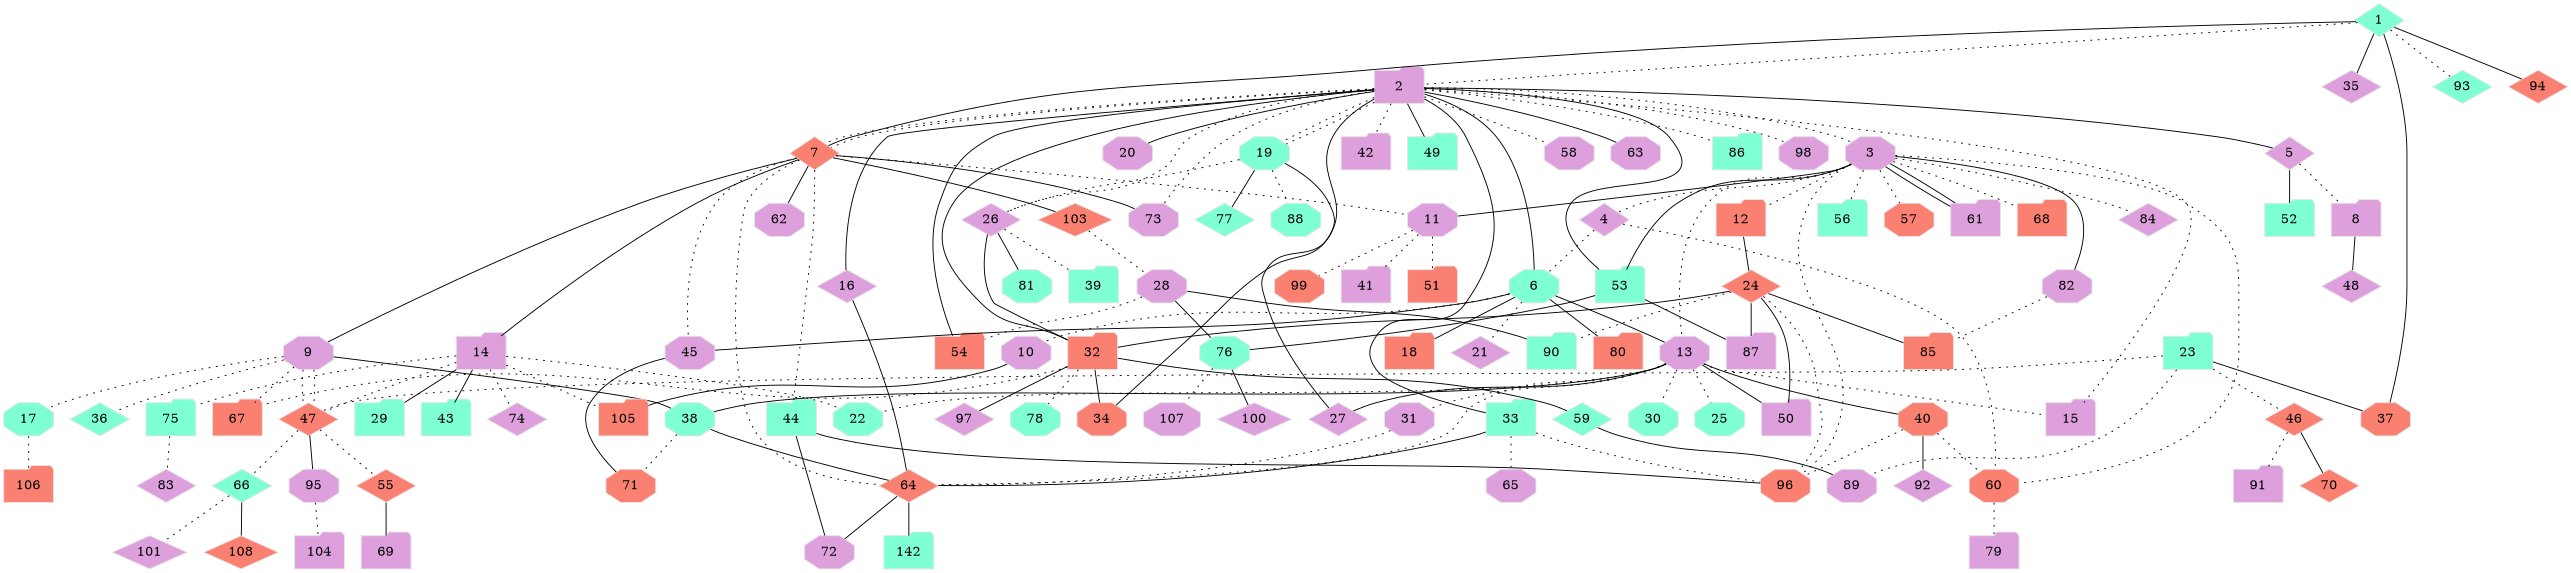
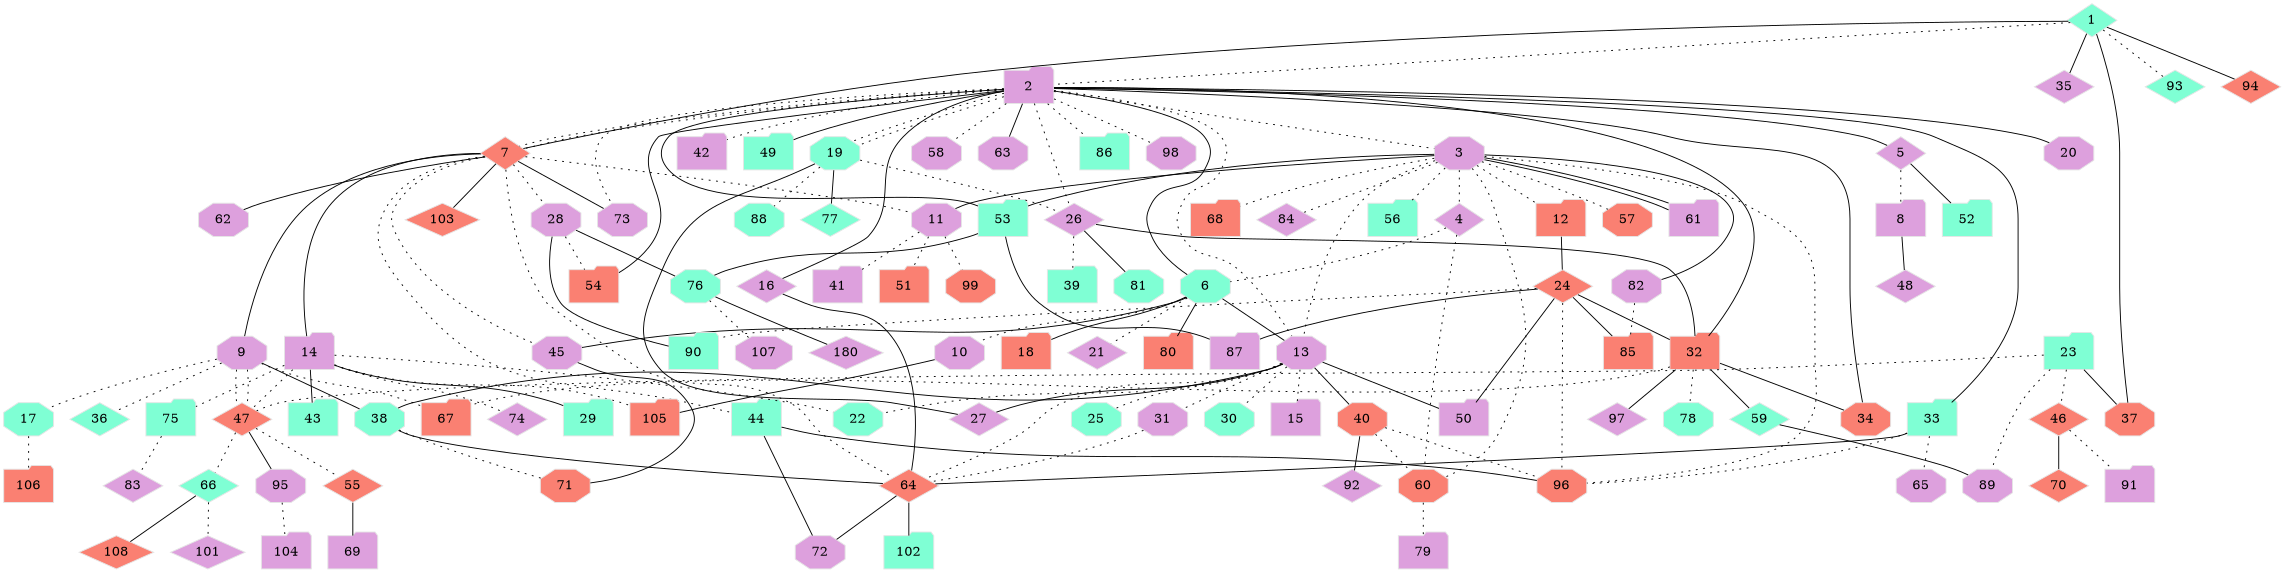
(1925, 138) -> (1212, 181)
(1117, 252) -> (529, 184)
(1254, 419) -> (846, 353)
(909, 552) -> (909, 552)
